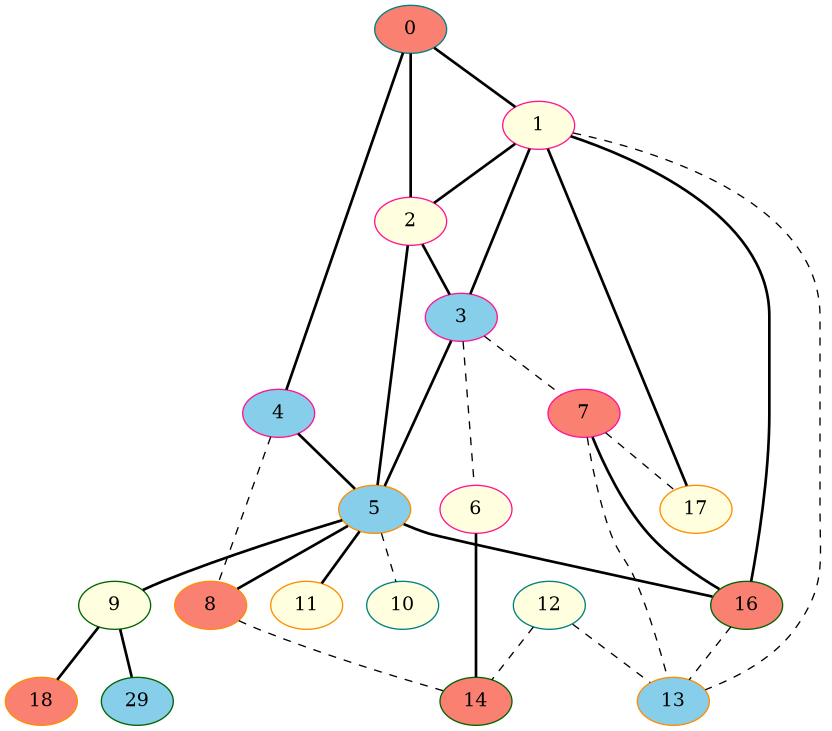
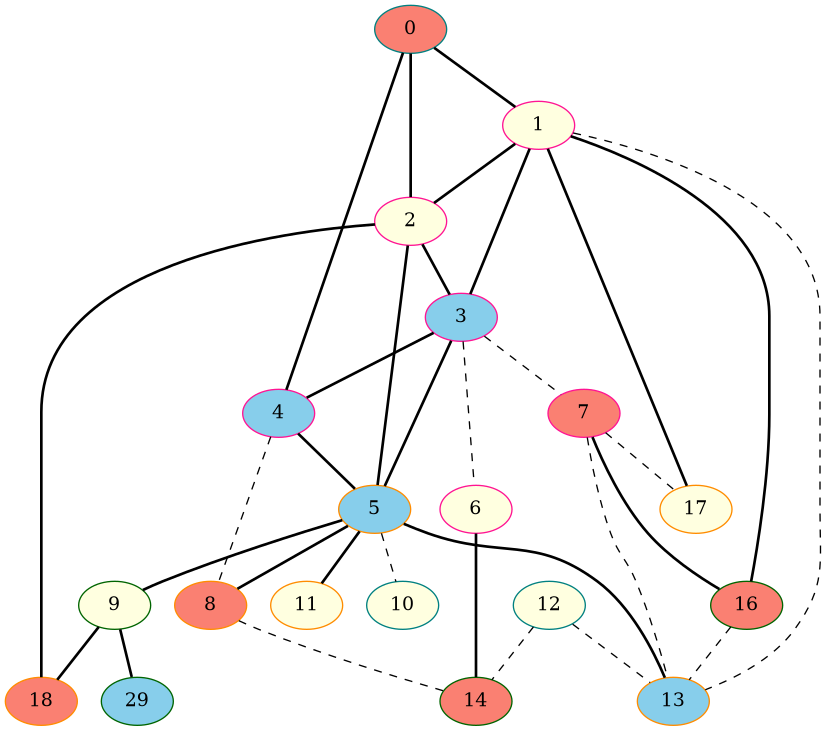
none -> (66, 342)
none -> (370, 365)
(557, 563) -> (560, 560)
